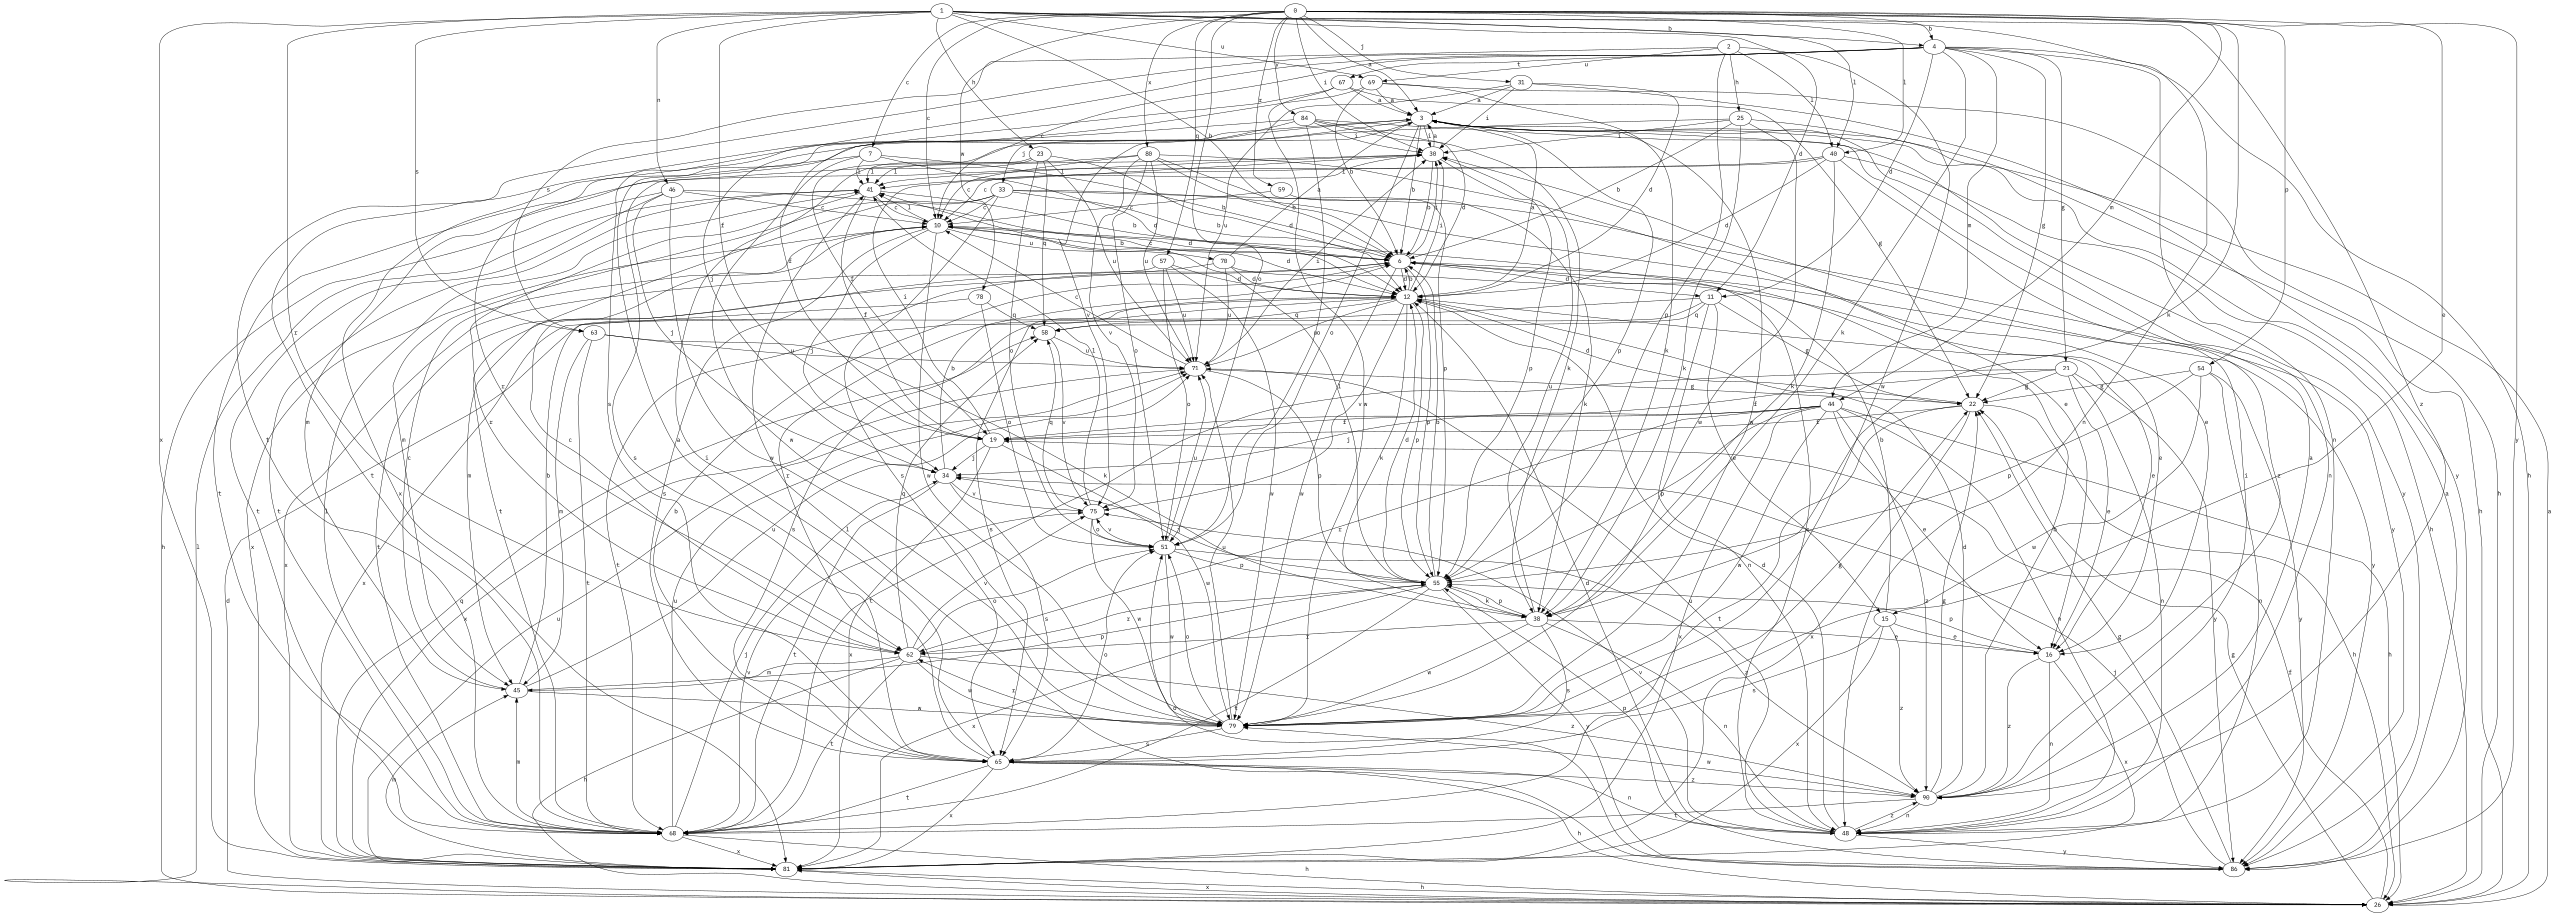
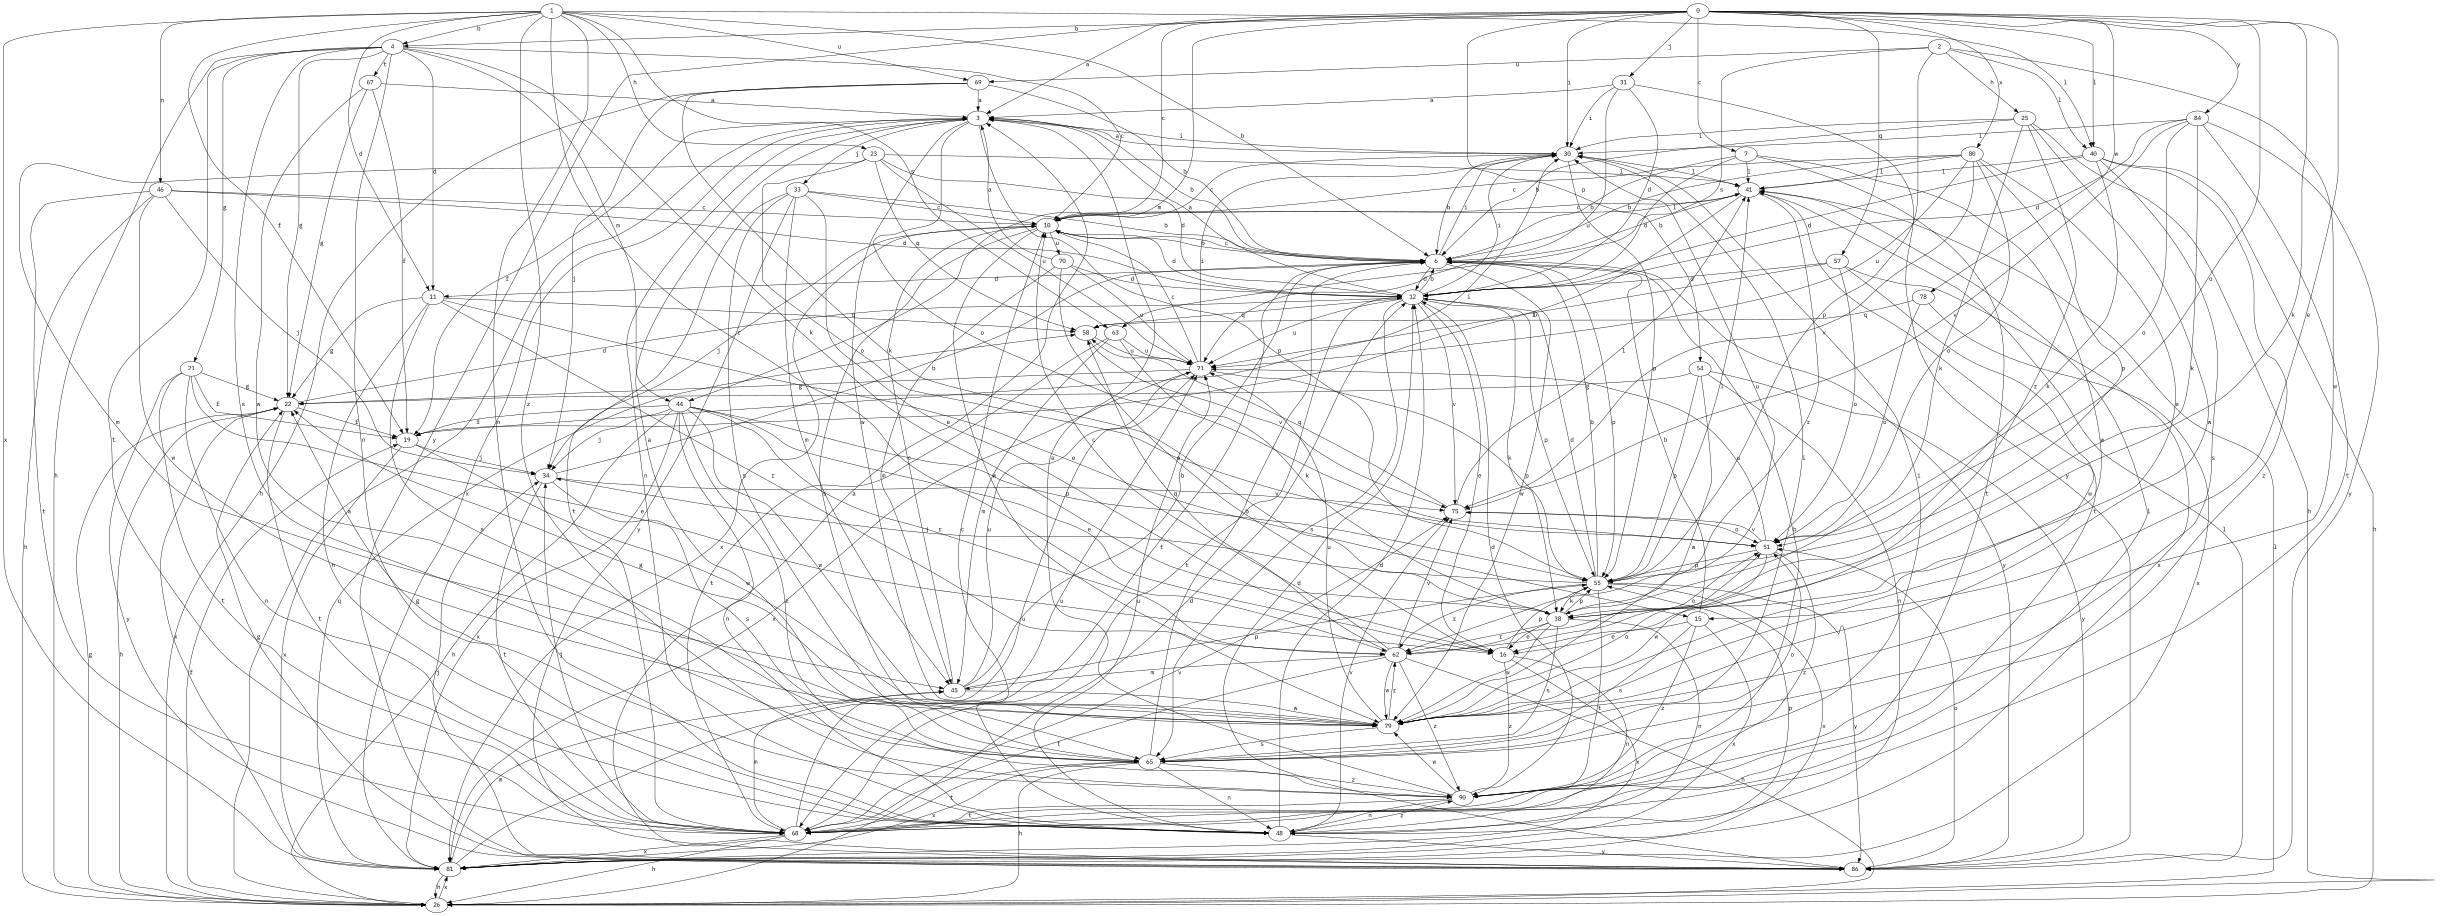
(1281, 190) -> none
(1141, 634) -> none
